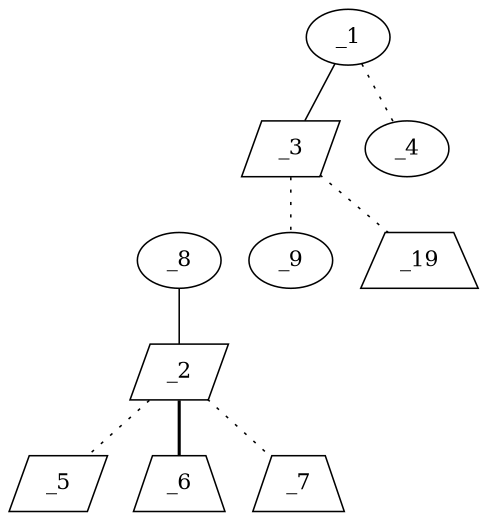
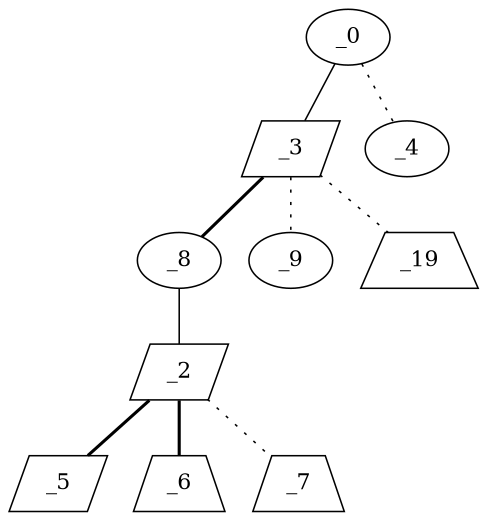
(348, 37) -> (348, 37)
none -> (233, 207)
(119, 428) -> (119, 428)
